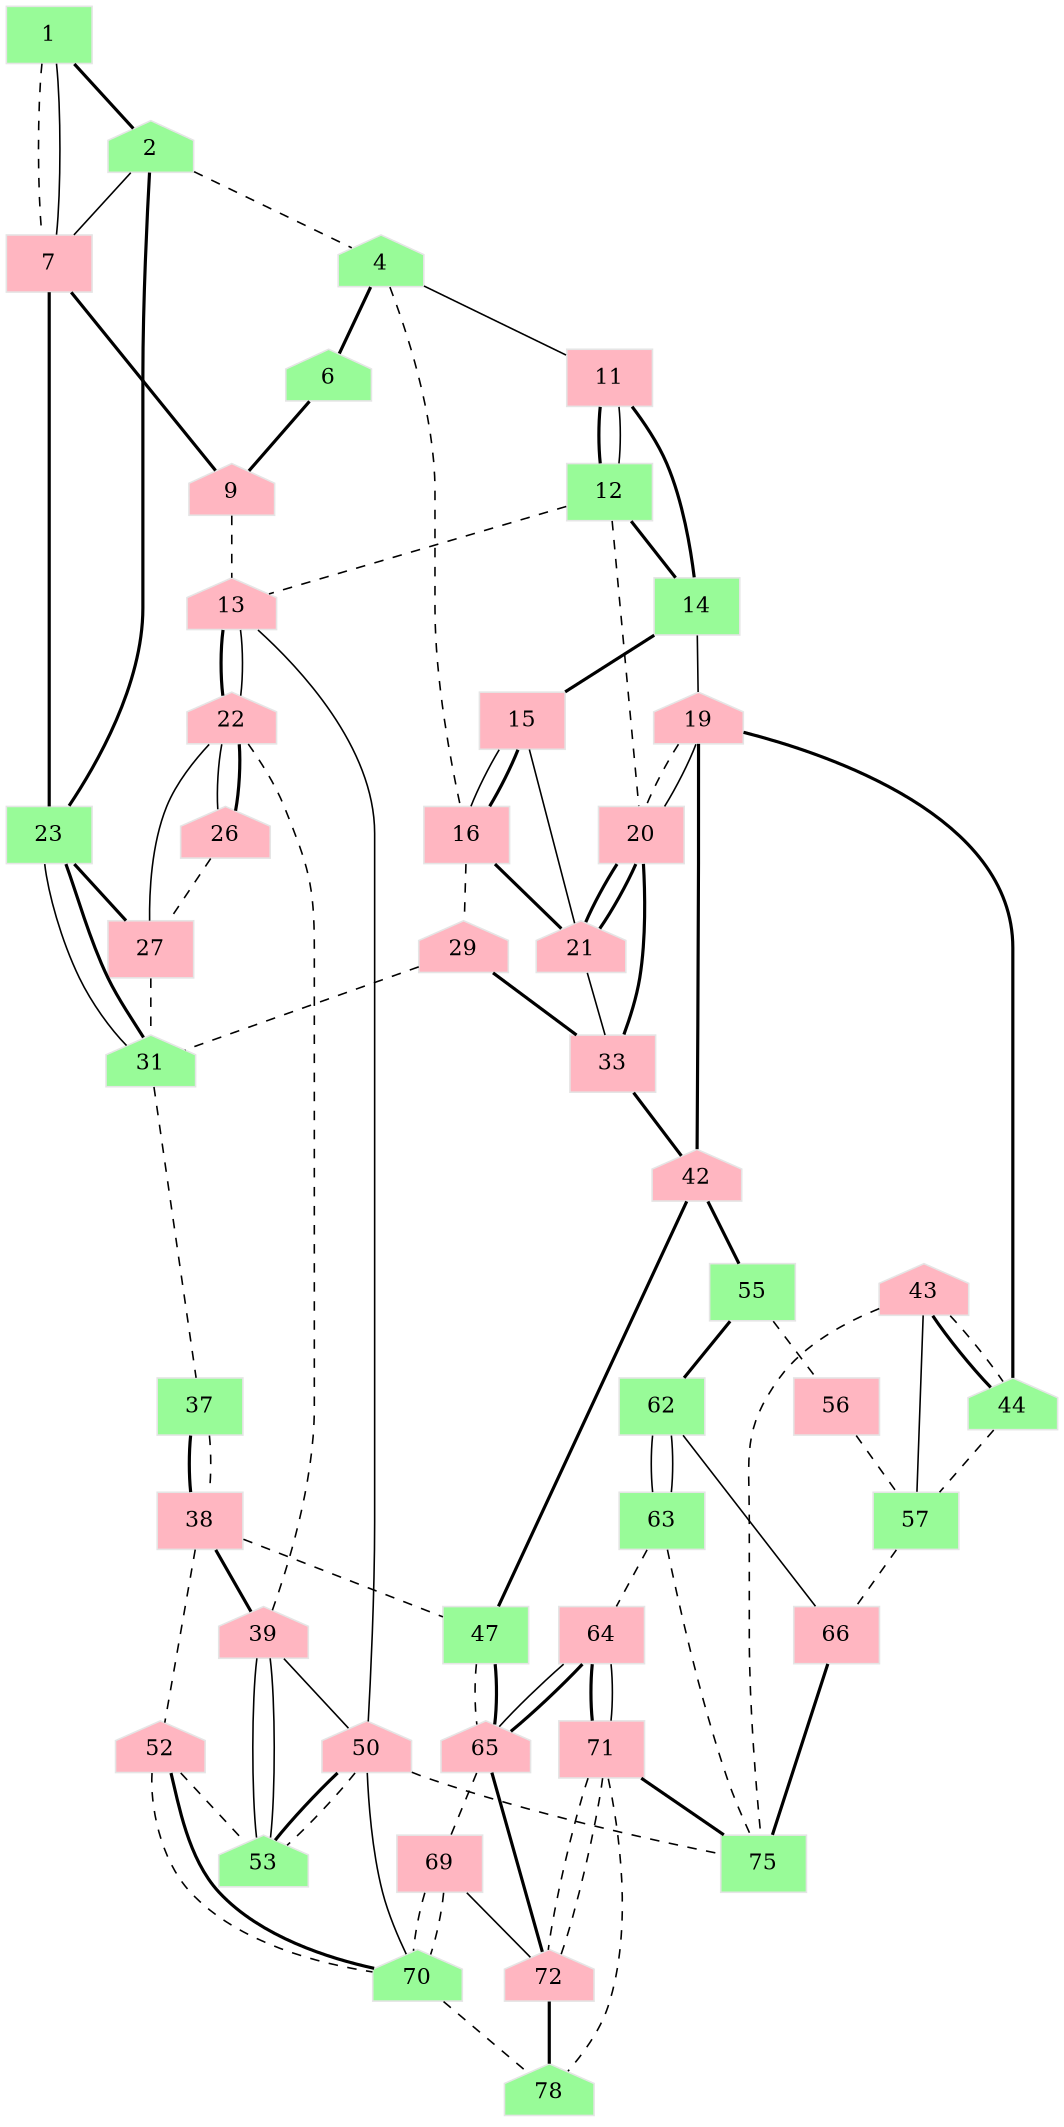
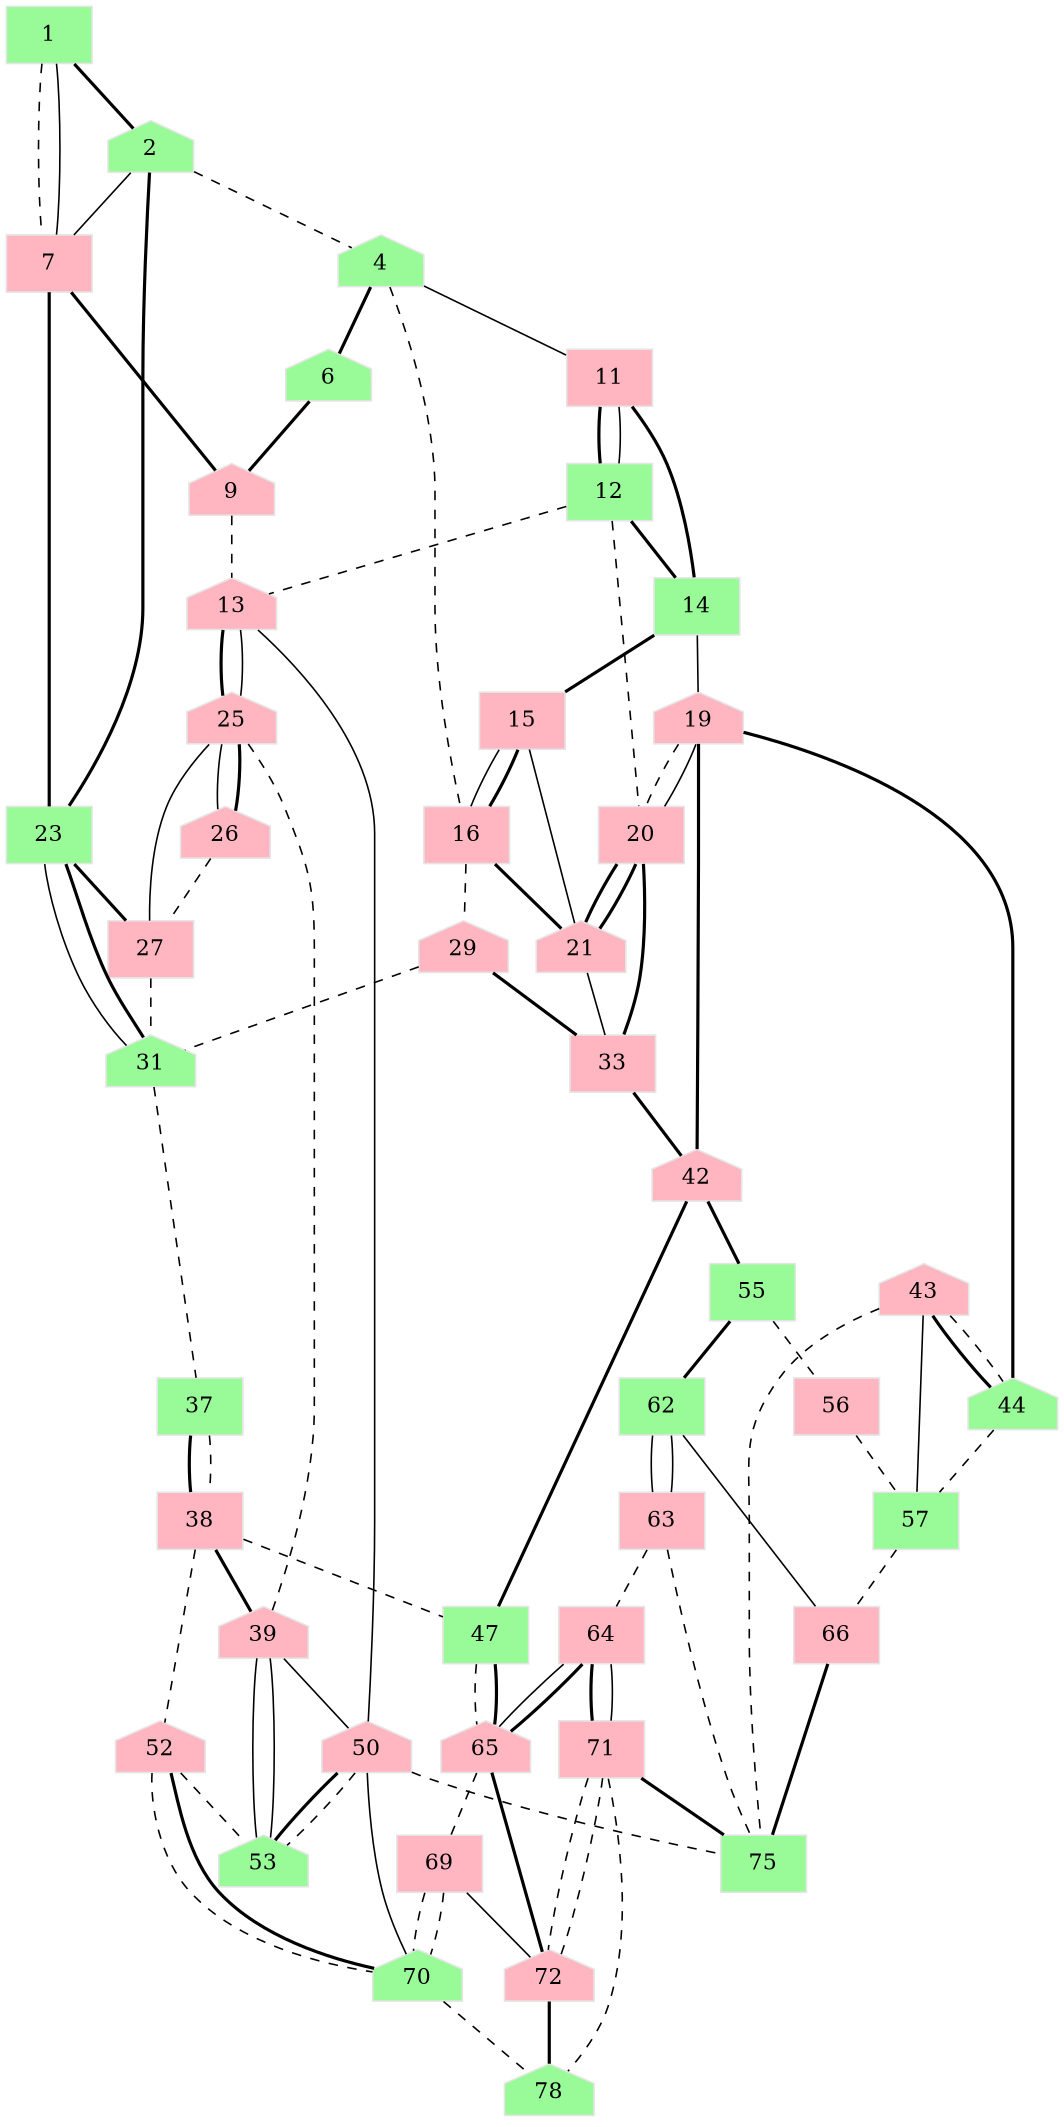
(232, 721) -> (232, 721)
(662, 1521) -> (662, 1521)
